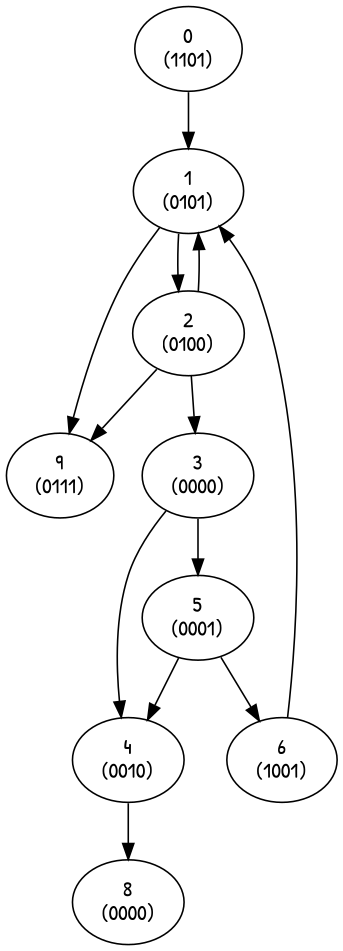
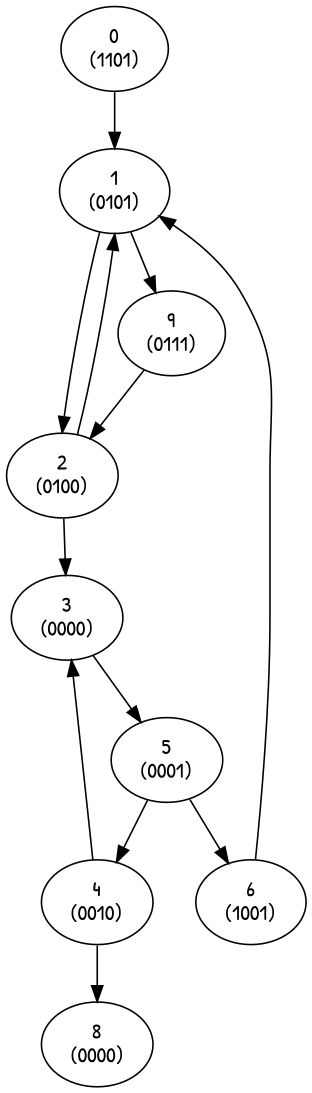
(130, 399) -> (122, 398)
(122, 601) -> (83, 768)
